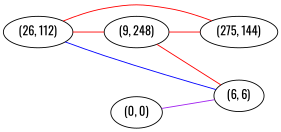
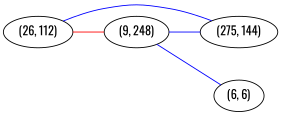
(137, 5) -> (137, 5)
(185, 32) -> (185, 32)
(189, 65) -> (189, 65)
(140, 67) -> none
(137, 112) -> none
